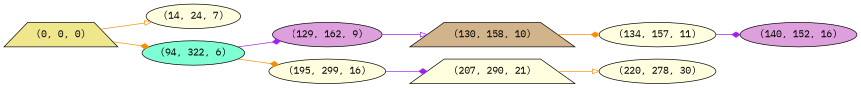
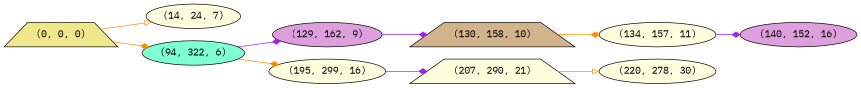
(401, 35) -> (401, 35)
